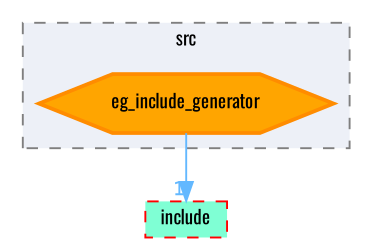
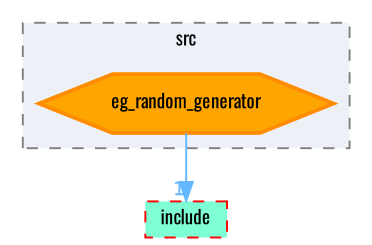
(186, 104) -> (186, 104)
